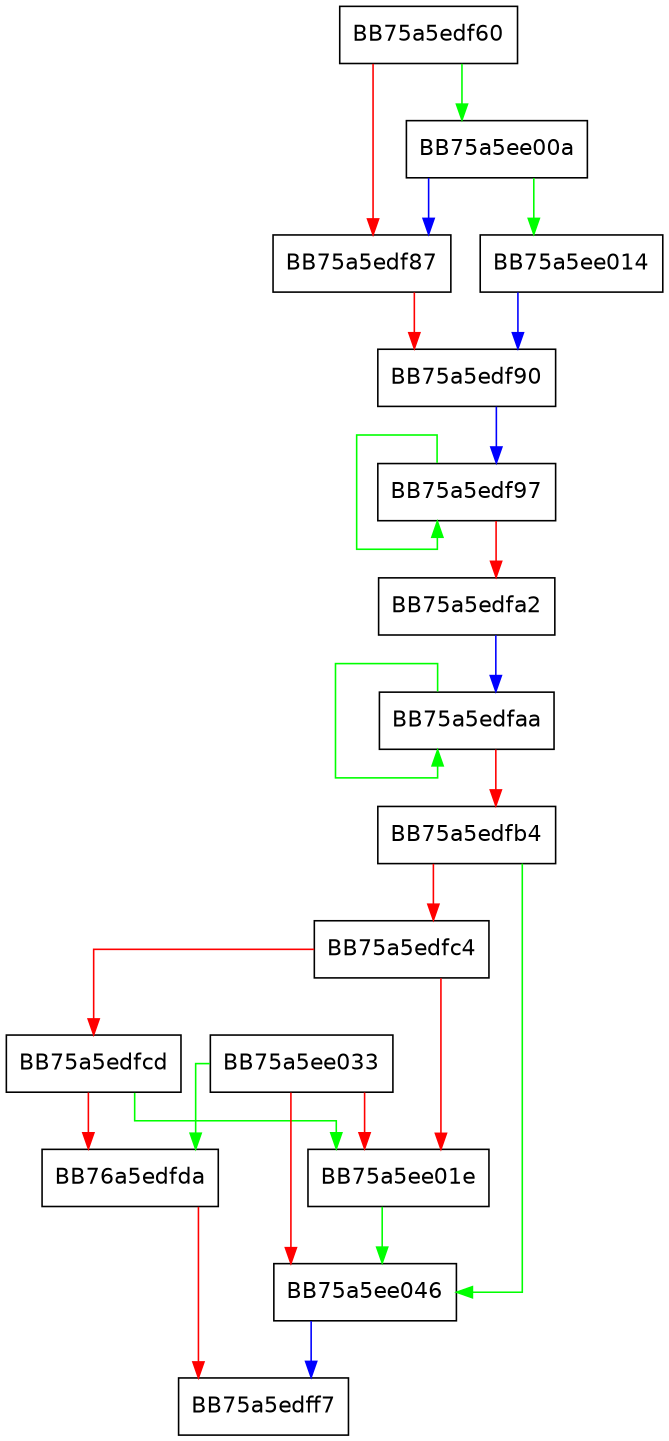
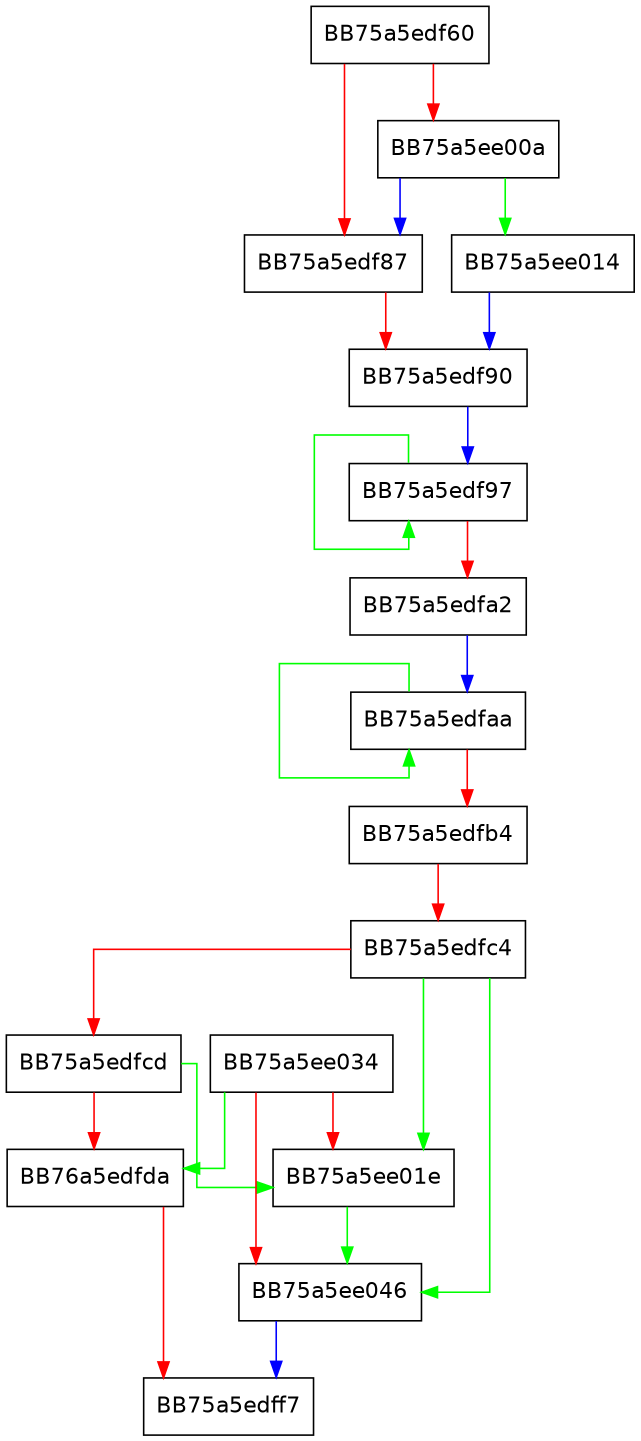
(462, 84) -> (433, 84)
(441, 1056) -> (423, 1056)
(302, 1064) -> (302, 1064)
(522, 1103) -> (490, 1161)
